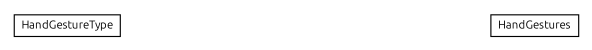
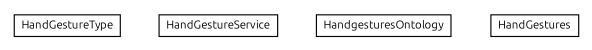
none -> (218, 25)
none -> (384, 25)
